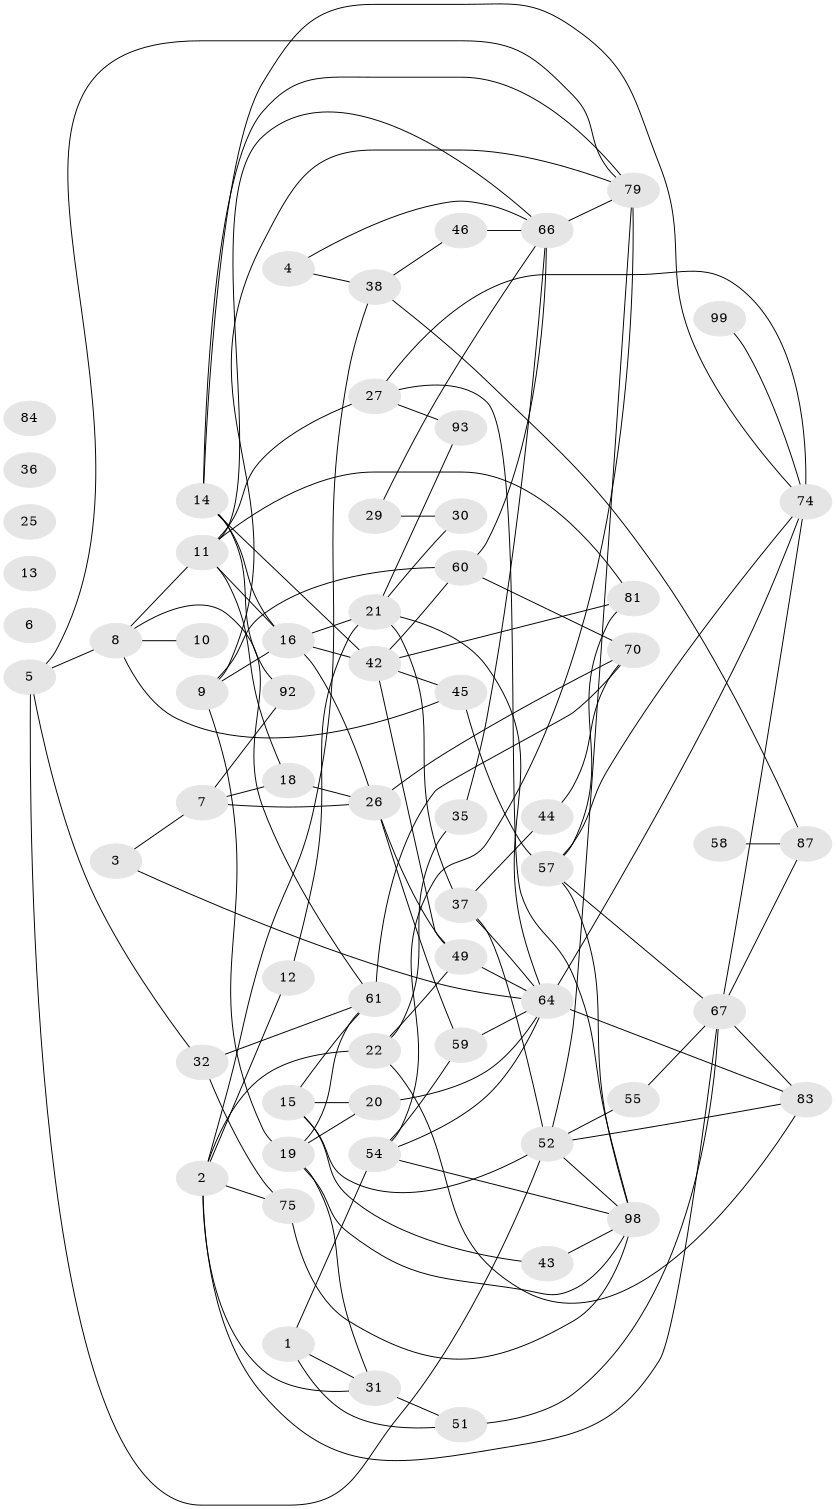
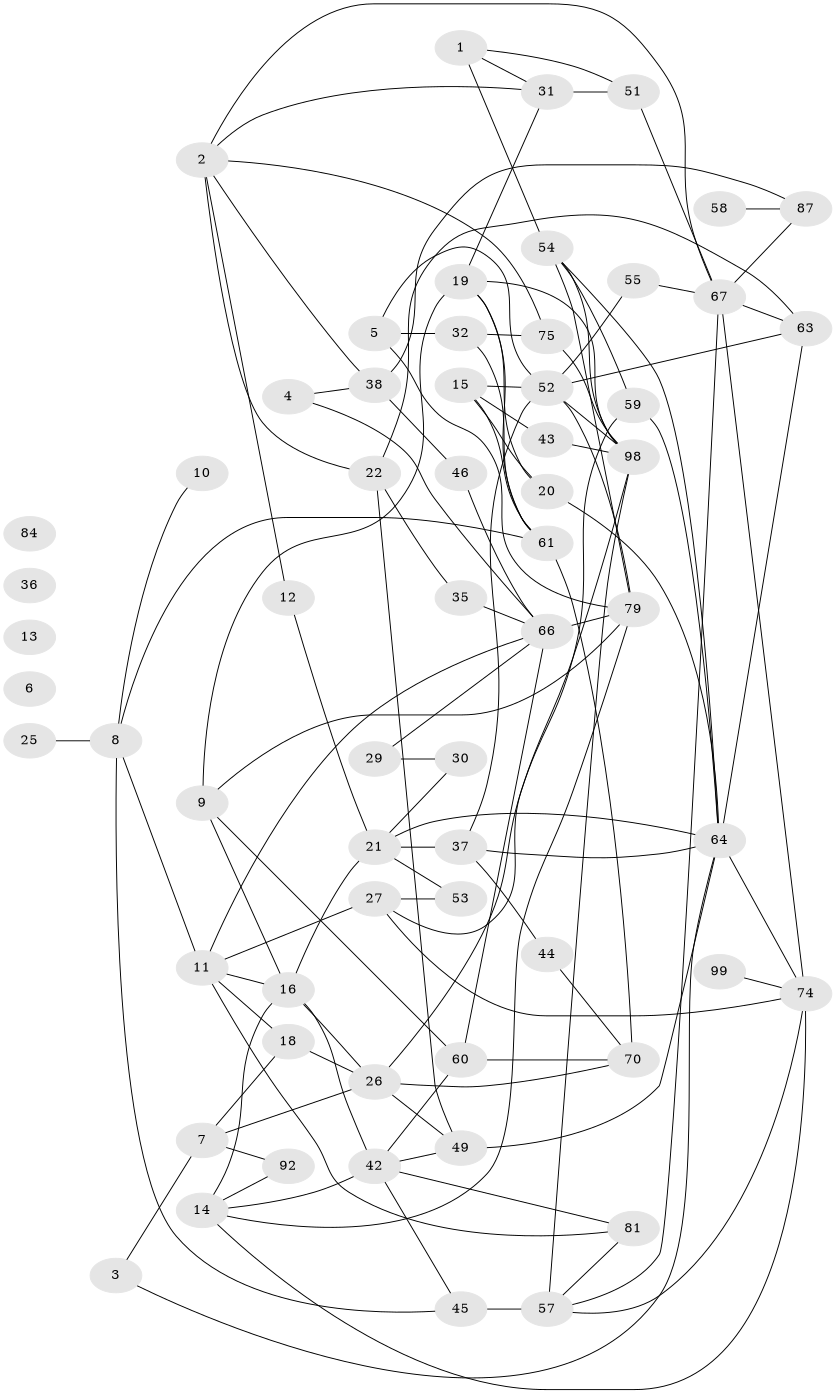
(461, 428) -> (461, 899)
(73, 659) -> (73, 741)
(806, 1100) -> (806, 329)
